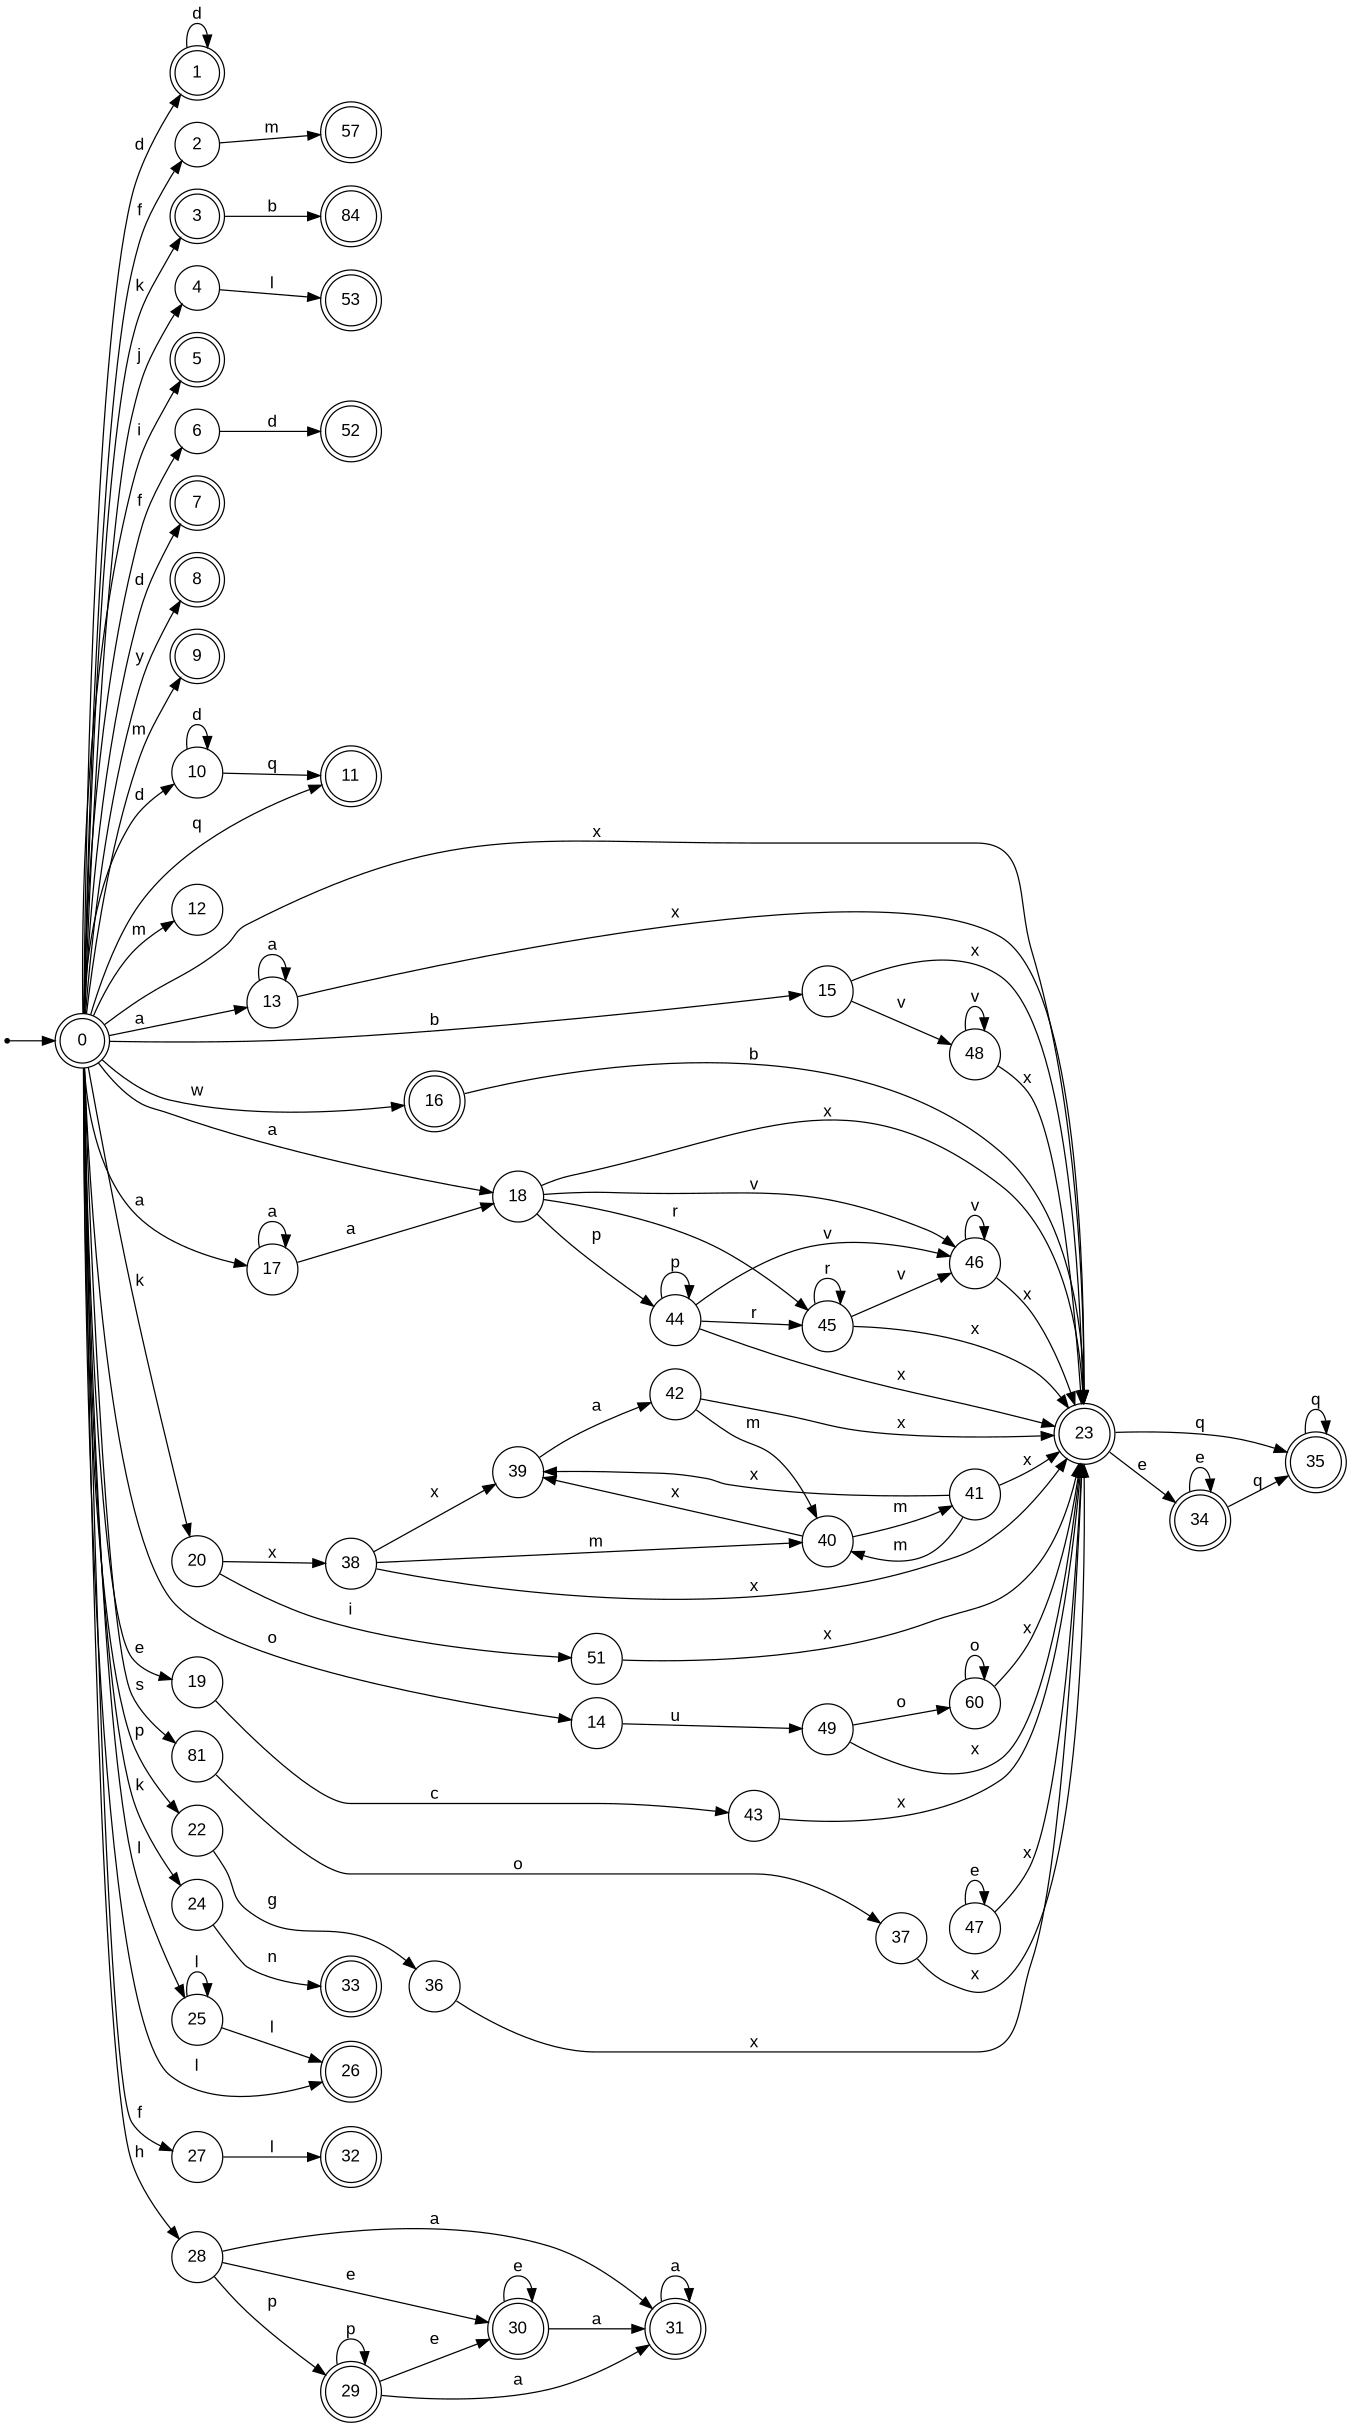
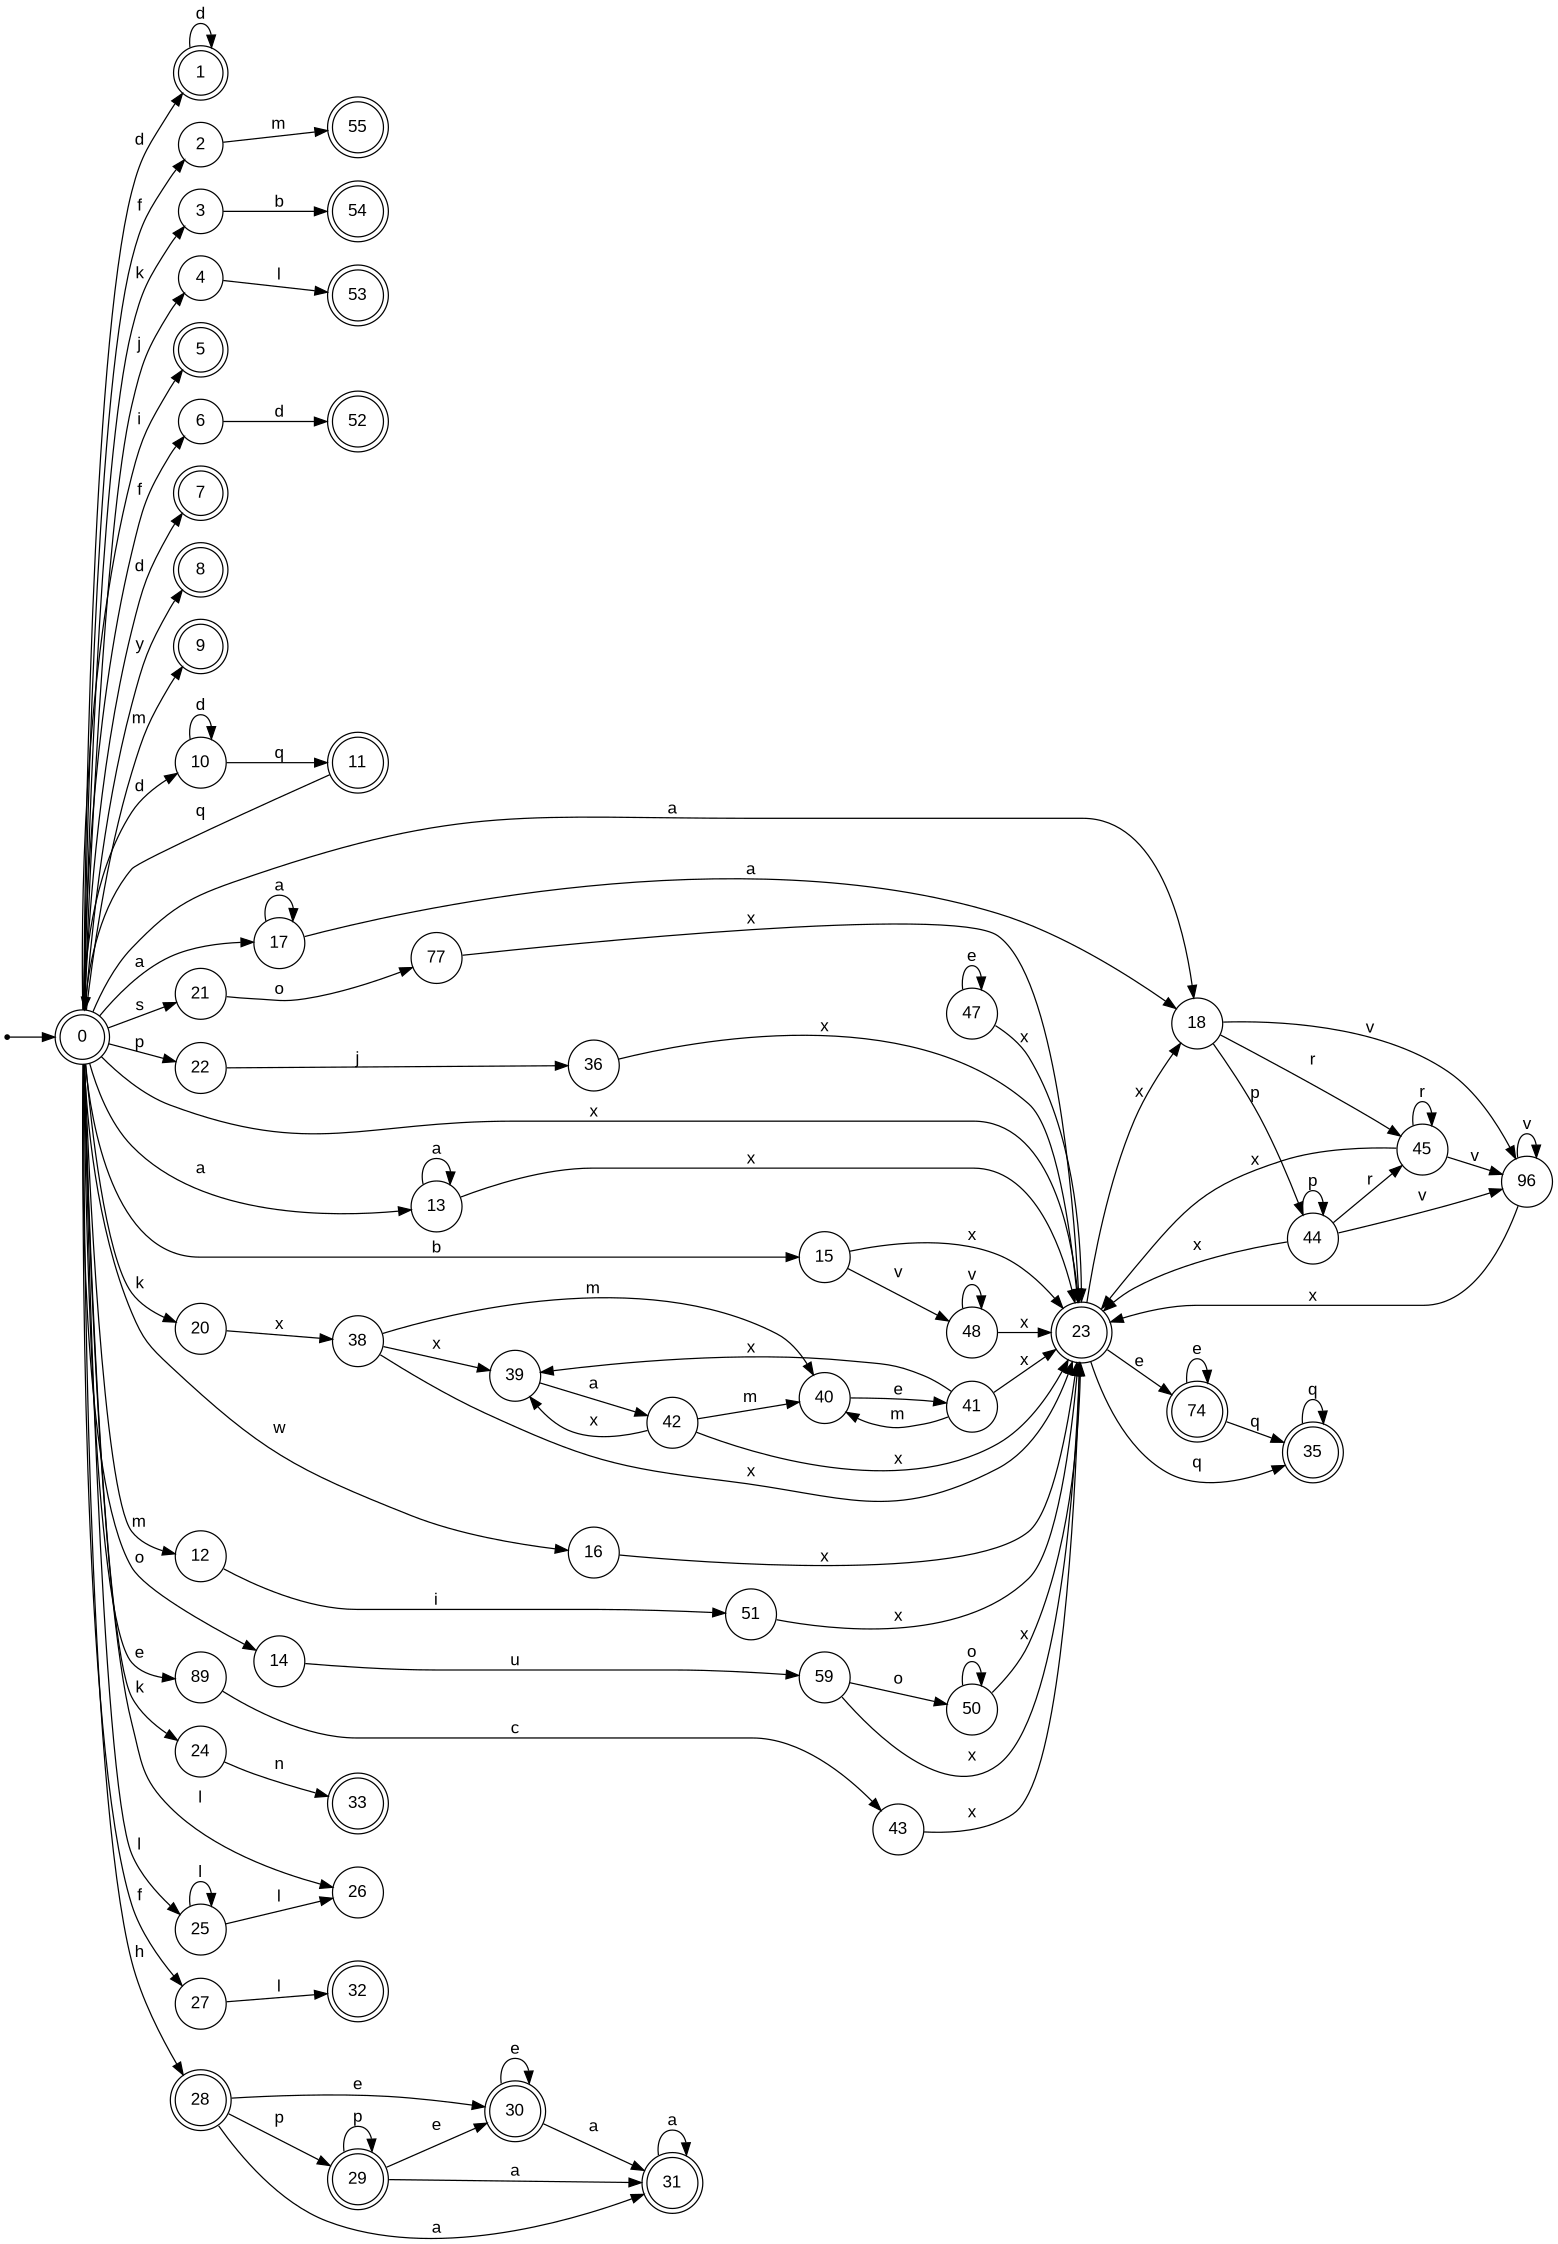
(351, 132) -> (358, 127)
(197, 216) -> (201, 211)
(351, 216) -> (358, 211)
(168, 872) -> (167, 850)
(754, 1055) -> (825, 1557)
(435, 1101) -> (594, 1553)
(888, 1128) -> (1116, 1173)
(975, 1263) -> (1527, 1182)
(901, 1507) -> (898, 1390)
(679, 1508) -> (589, 1436)
(1200, 1520) -> (1197, 1412)
(384, 1635) -> (465, 1609)
(197, 1682) -> (201, 1677)
(975, 1703) -> (972, 1710)
(828, 1729) -> (825, 1677)
(197, 1757) -> (201, 994)
(272, 1901) -> (358, 1059)
(901, 1938) -> (437, 958)
(351, 2072) -> (358, 1892)
(197, 2257) -> (201, 2100)
